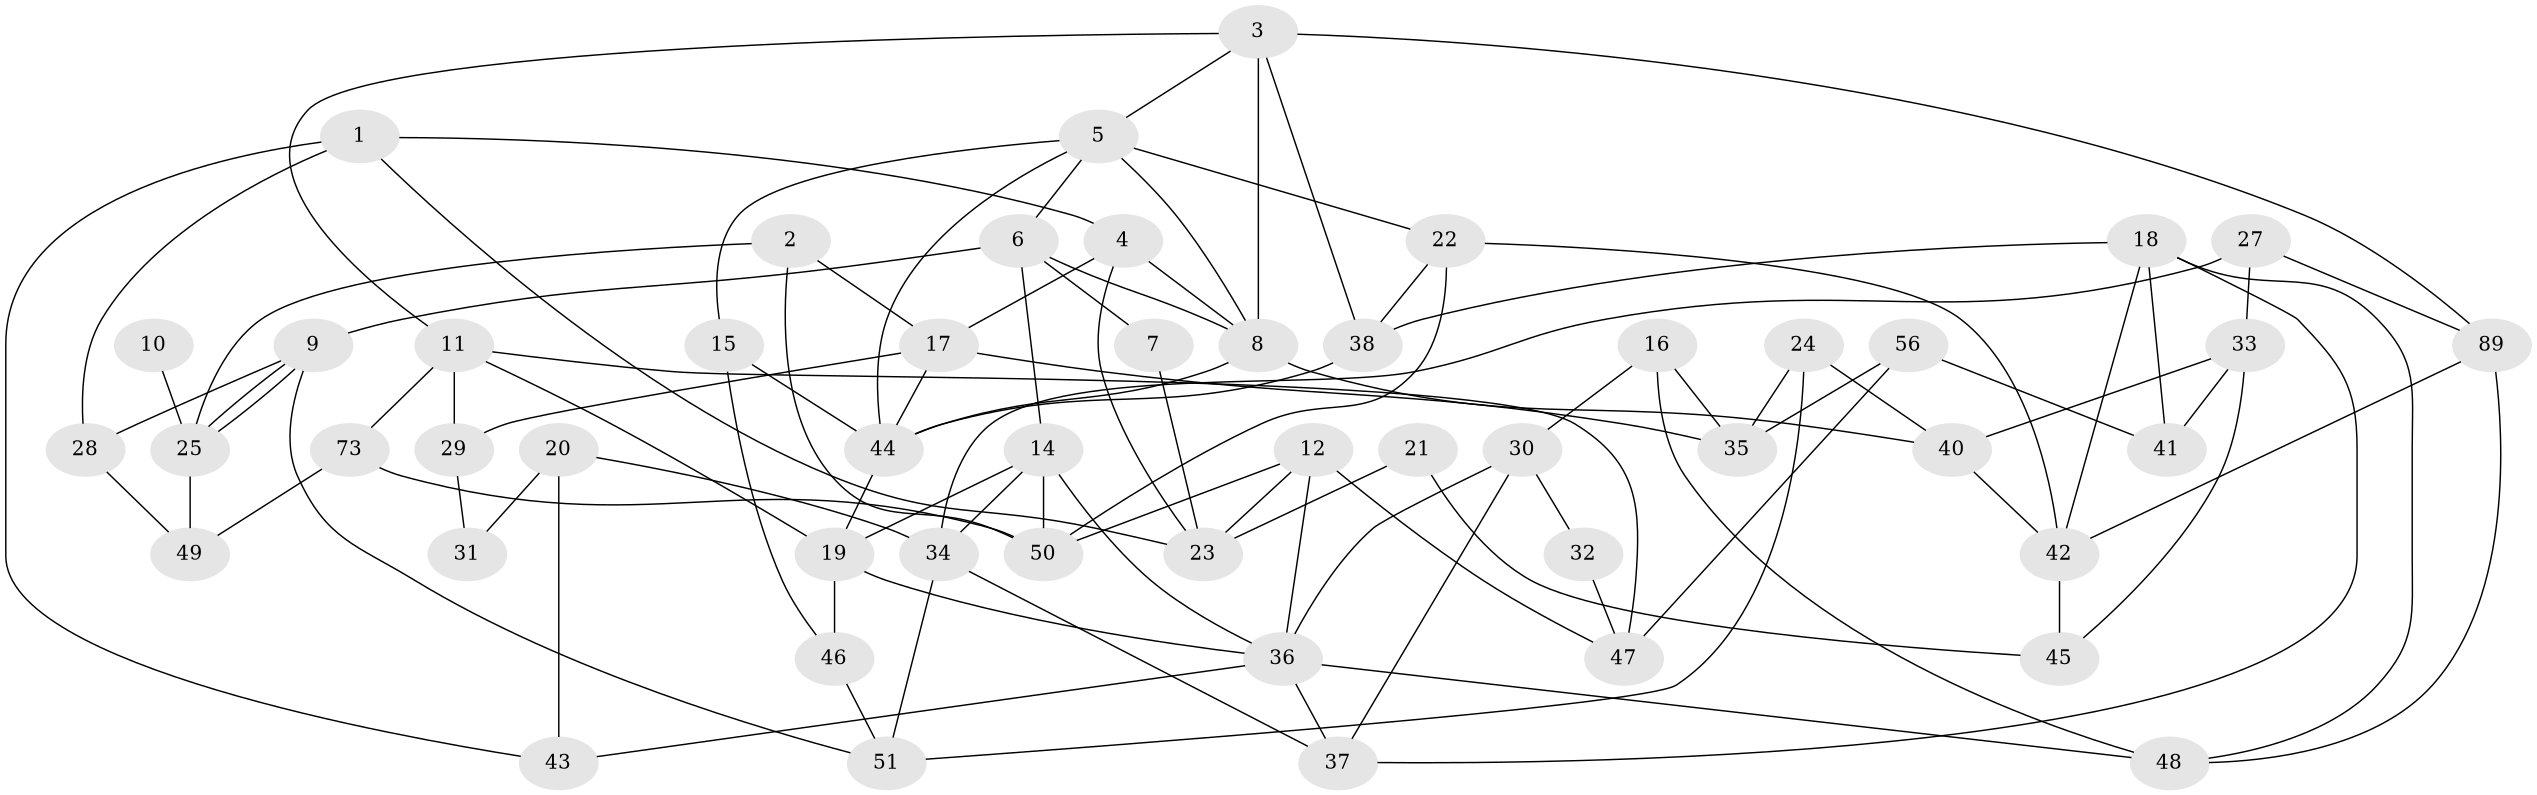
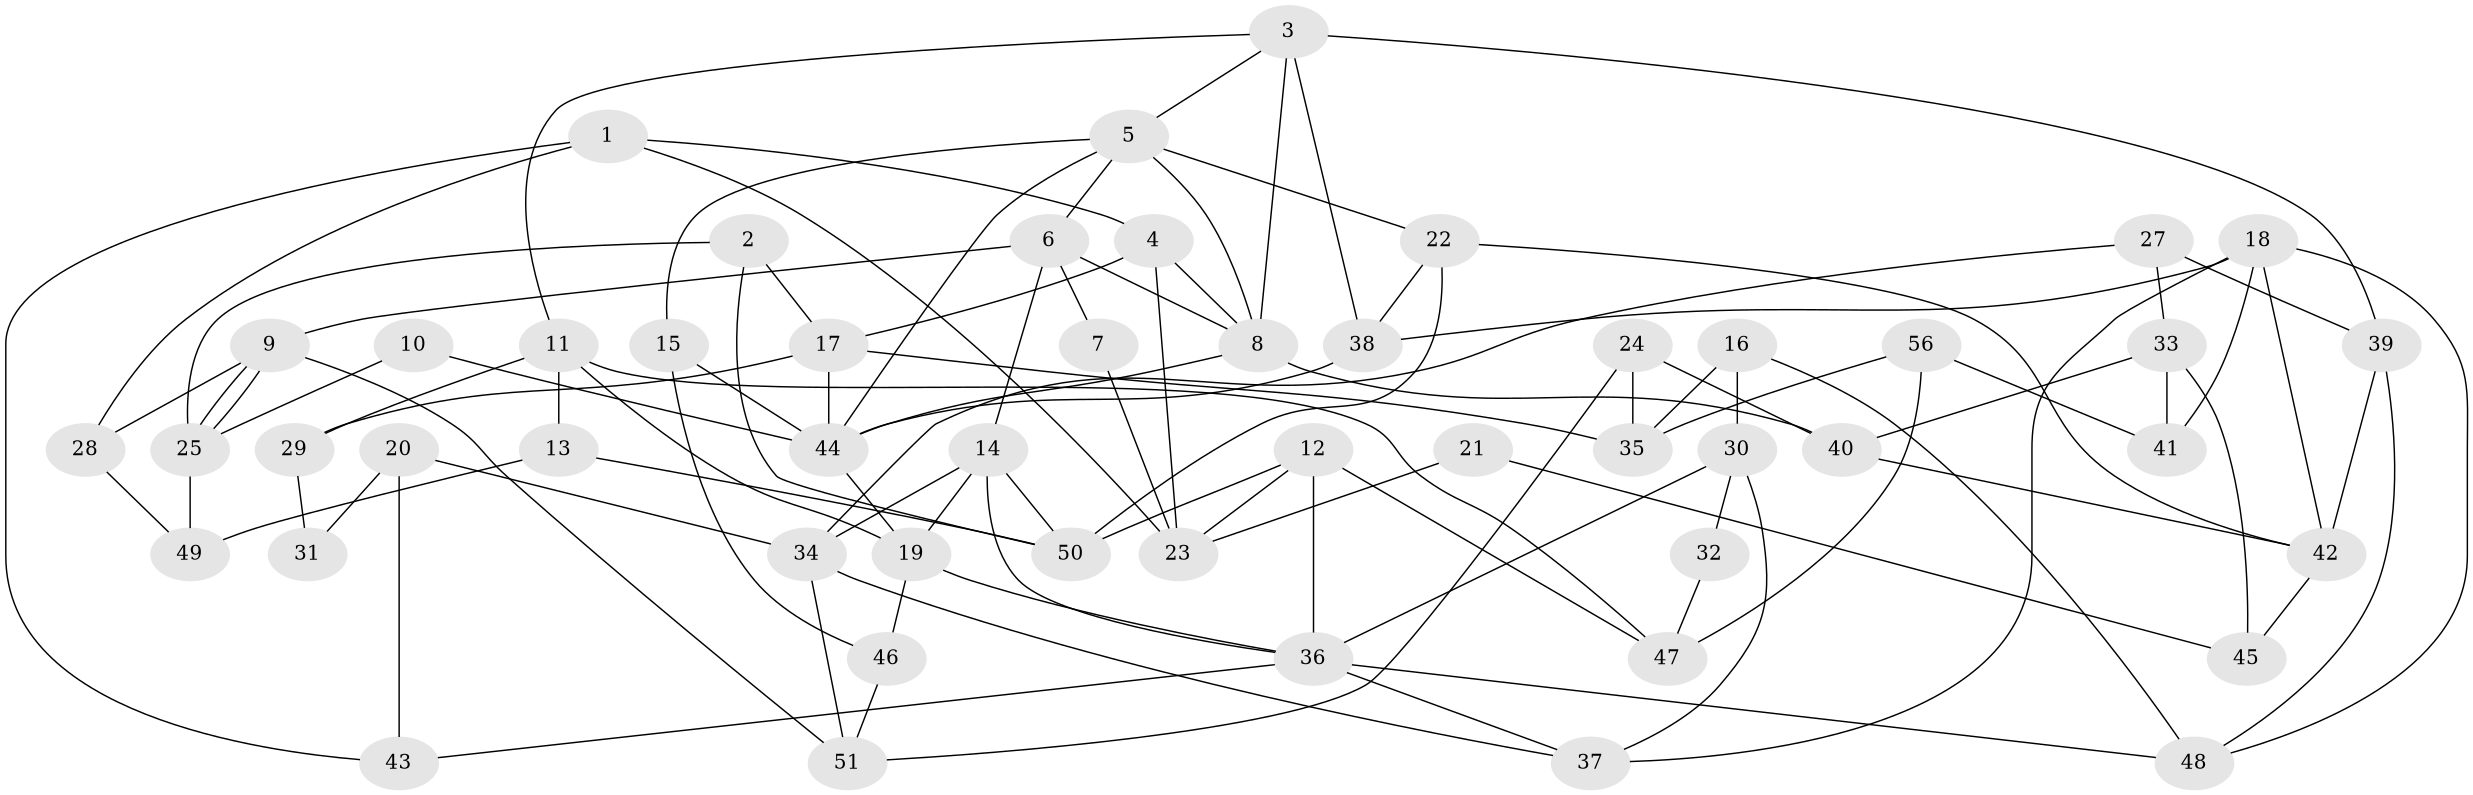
(2492, 345) -> (2382, 345)
none -> (646, 406)
(350, 450) -> (559, 450)
